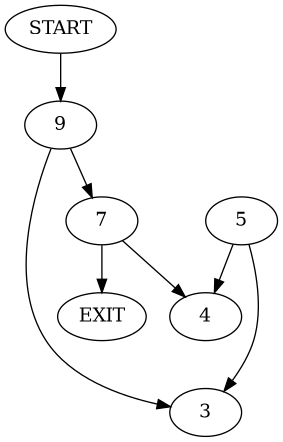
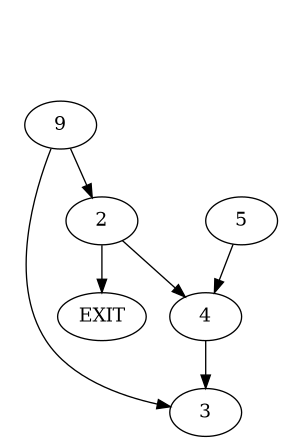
(61, 29) -> none
(102, 221) -> (102, 221)
(258, 315) -> (206, 358)
